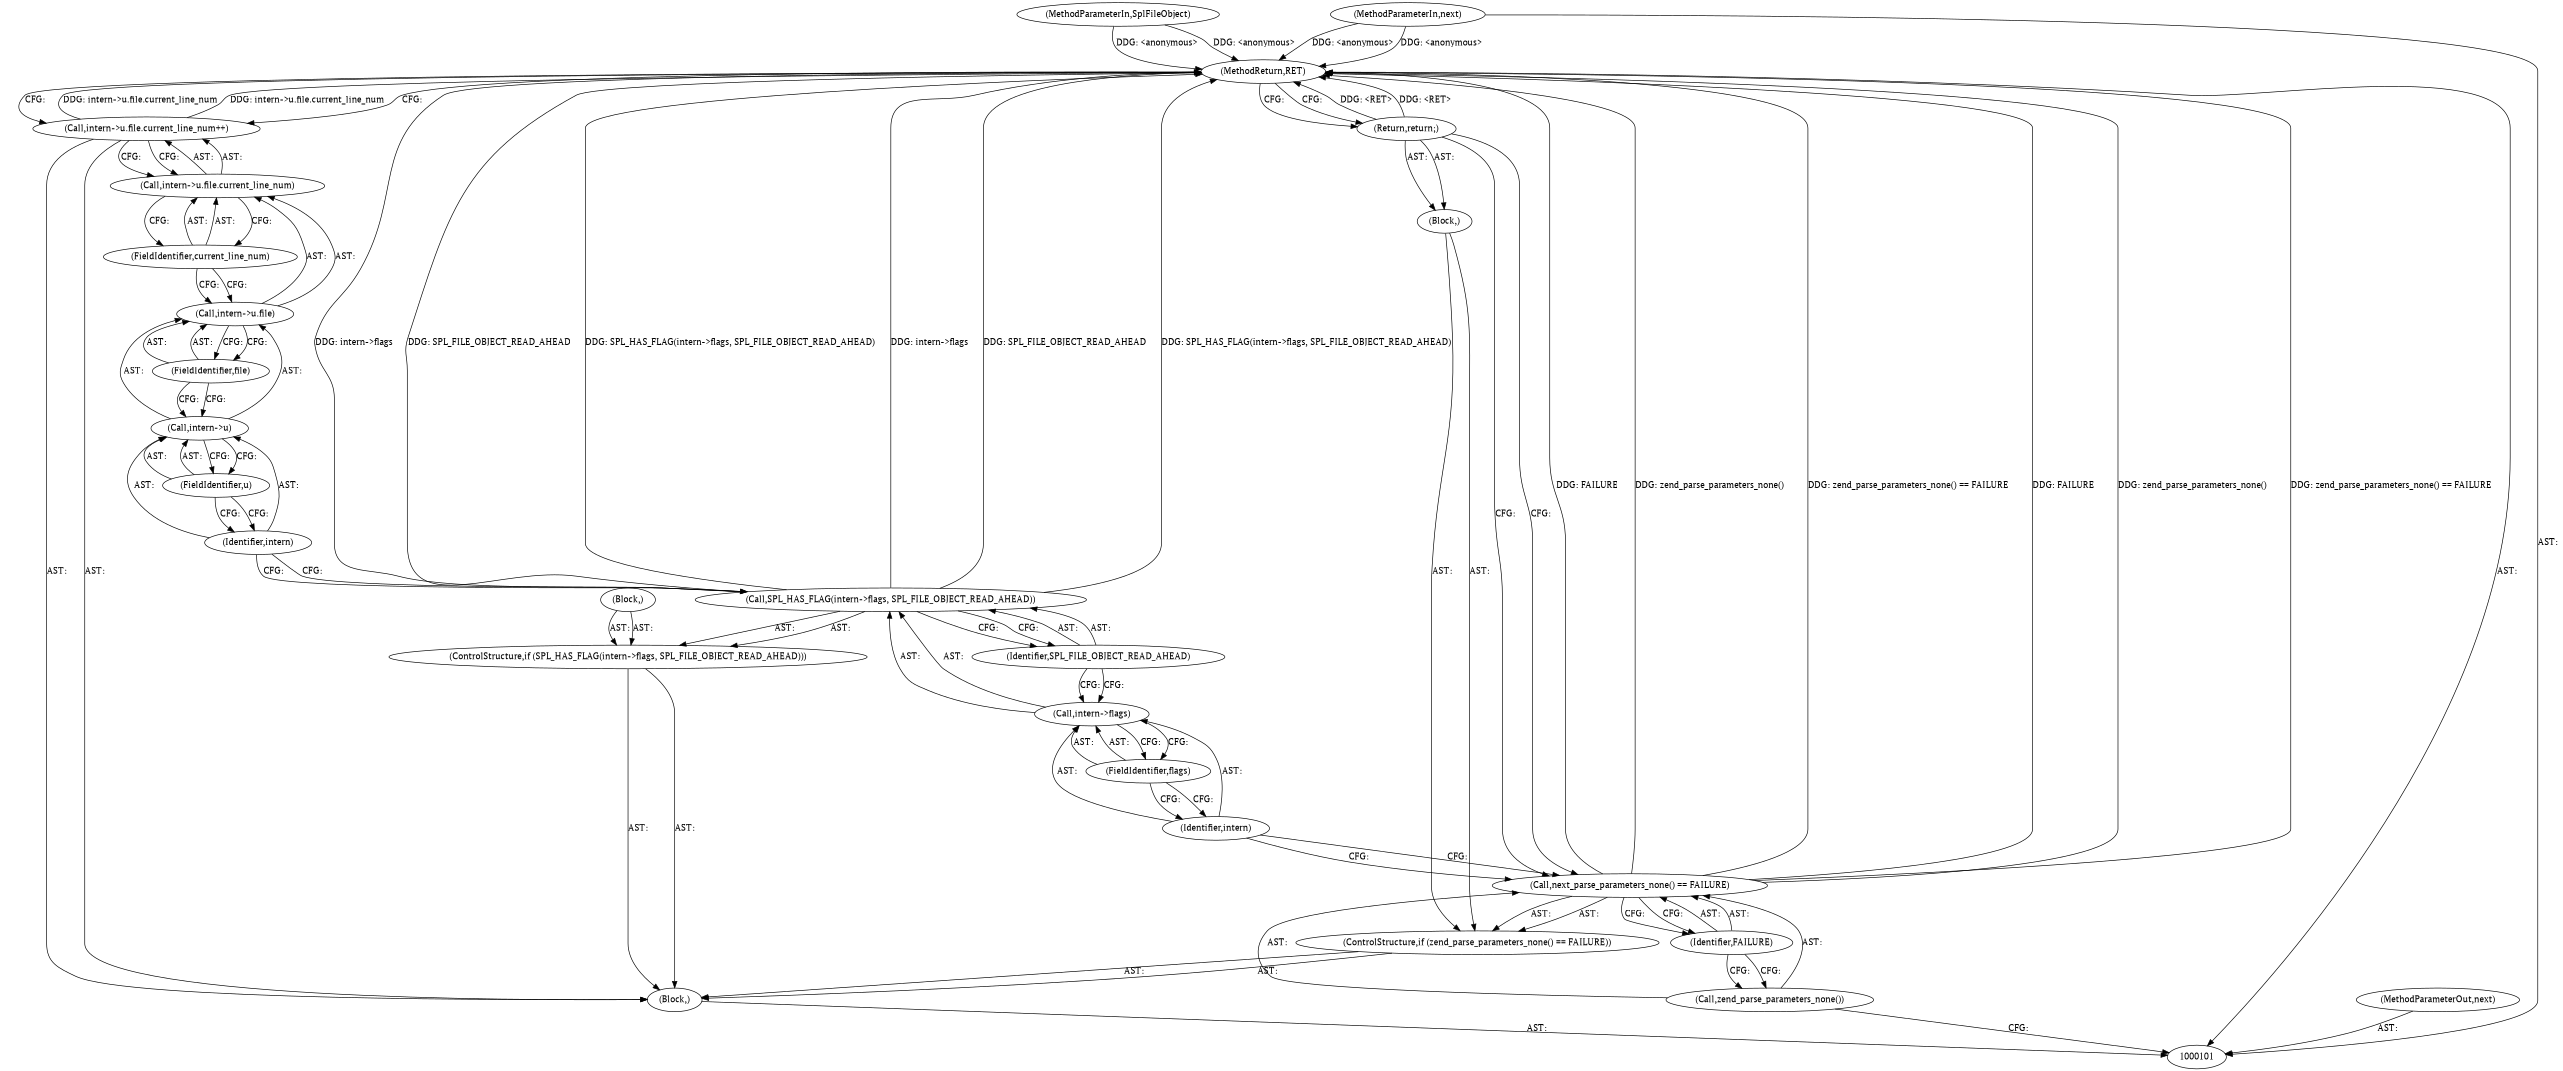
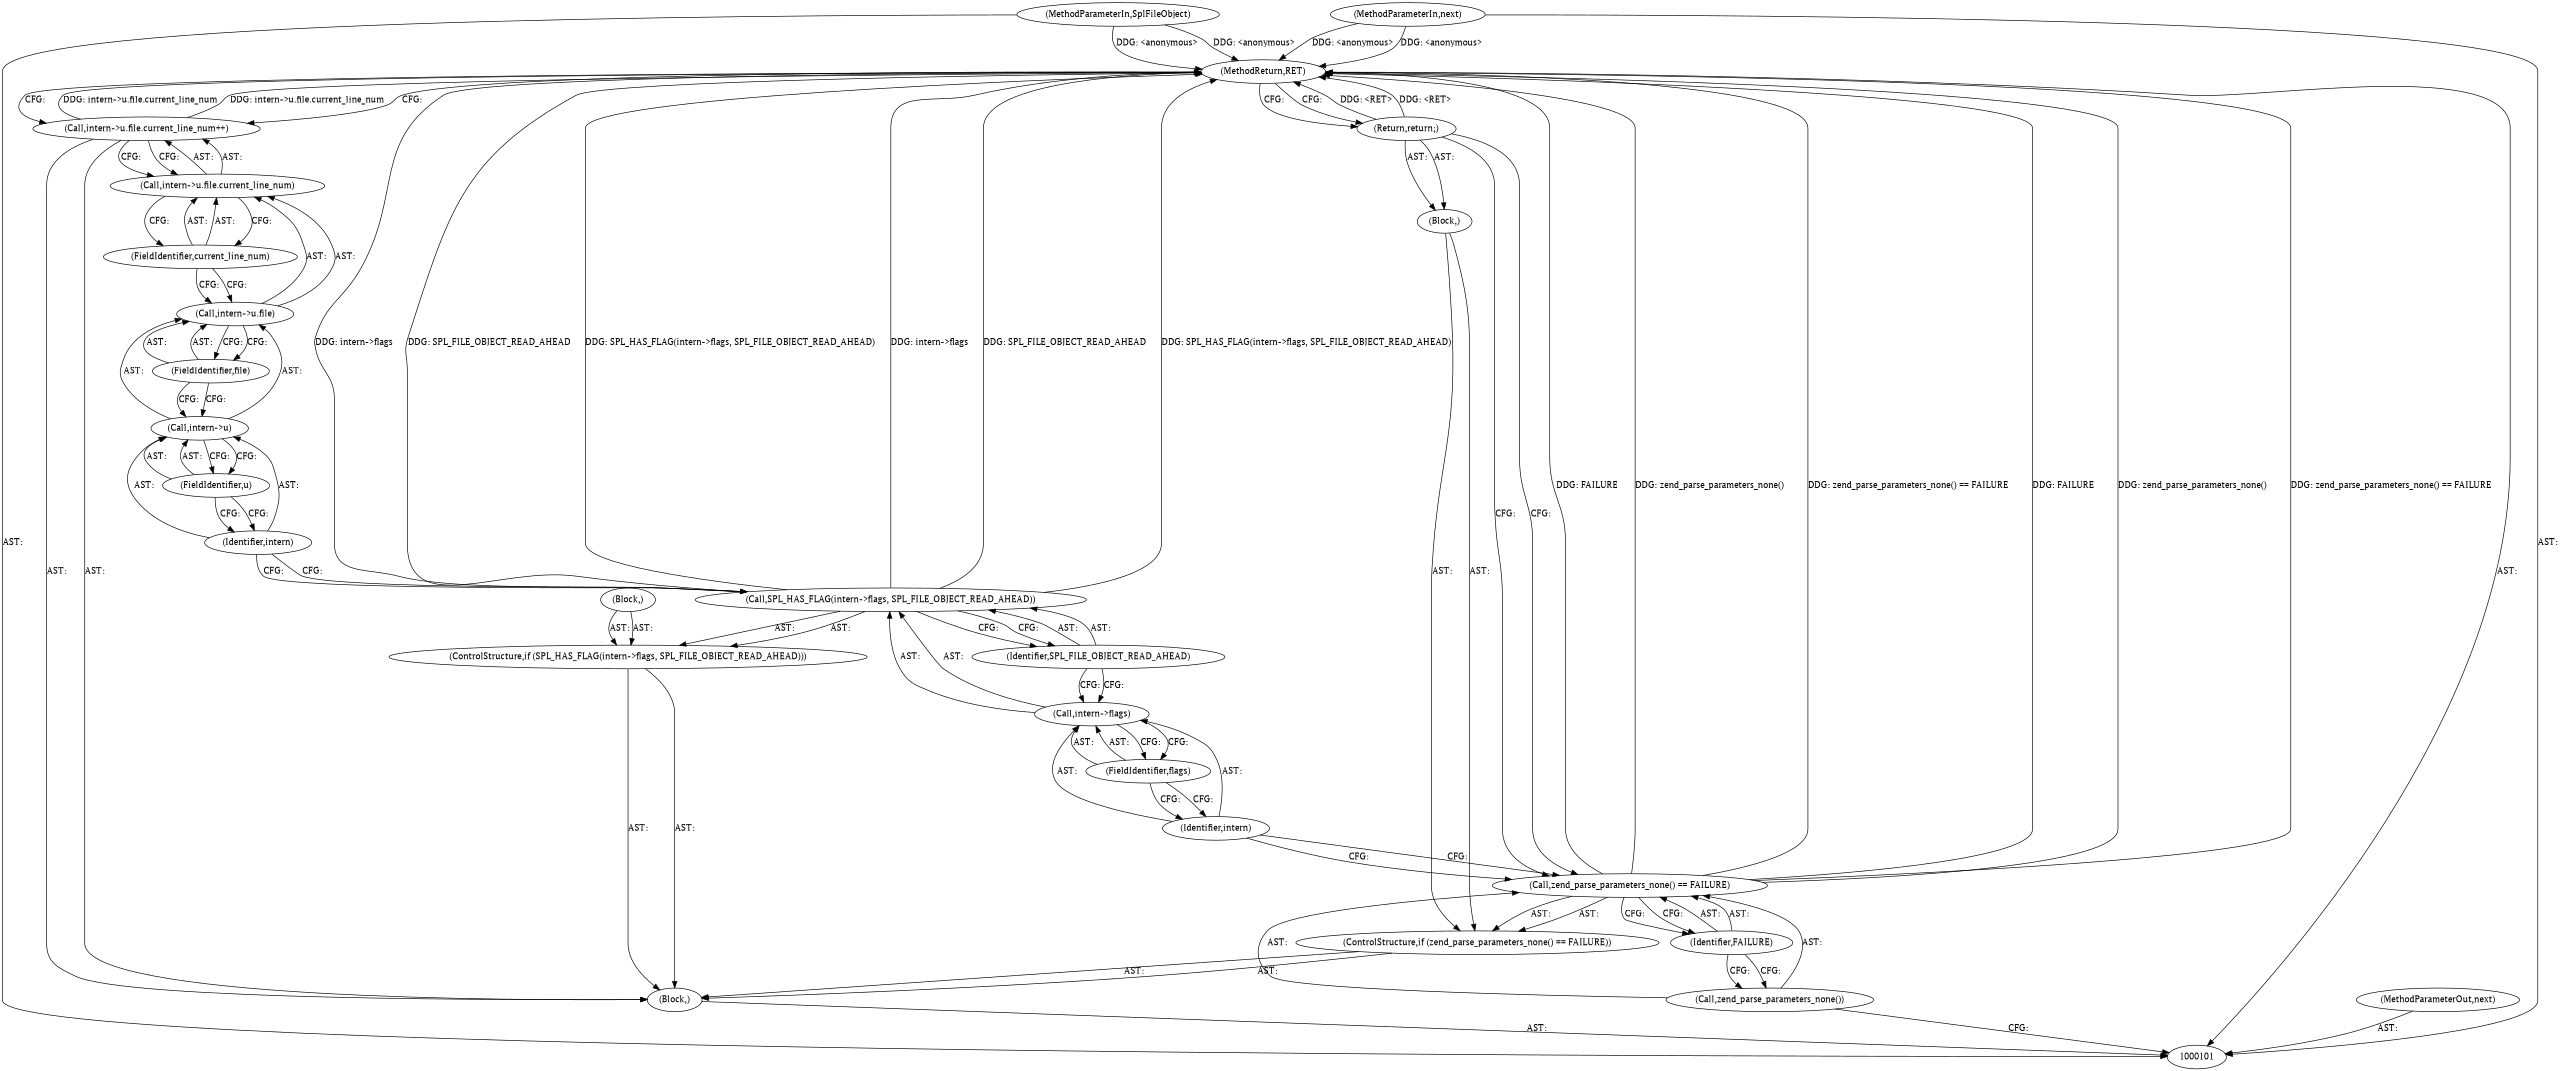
(1630, 886) -> (1630, 886)
none -> (106, 1021)
